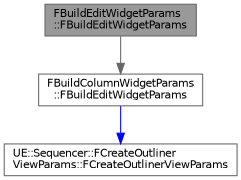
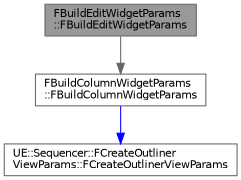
(121, 90) -> (121, 90)
